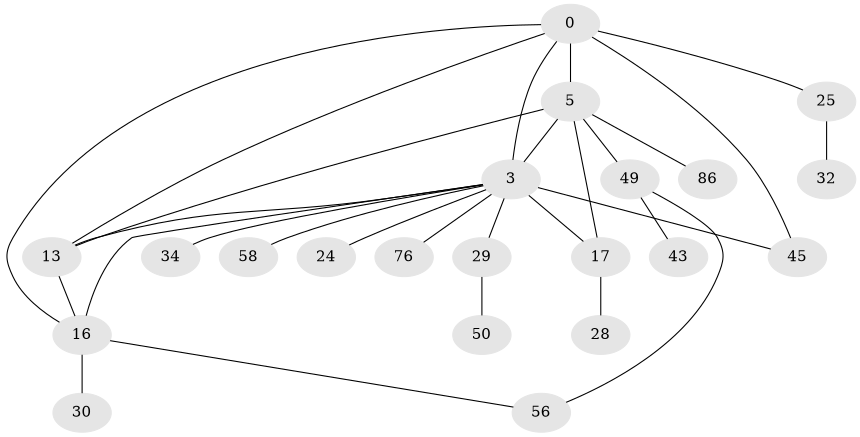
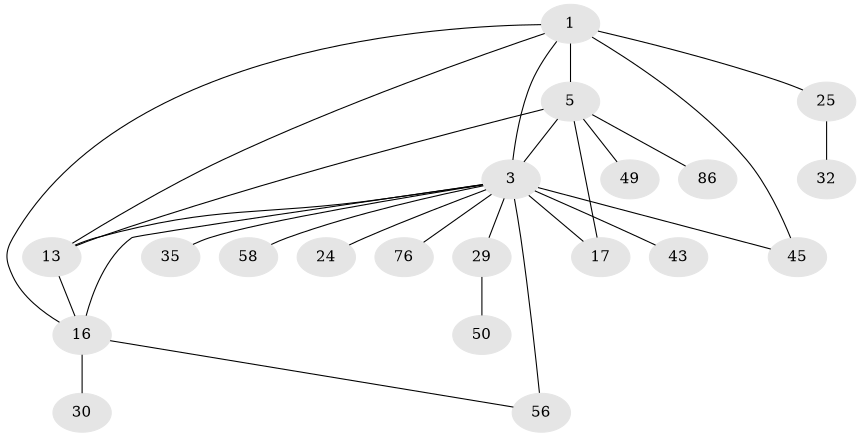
(571, 24) -> (571, 24)
(649, 210) -> (601, 220)
(171, 257) -> (171, 257)
(697, 311) -> (528, 296)
(601, 335) -> none
